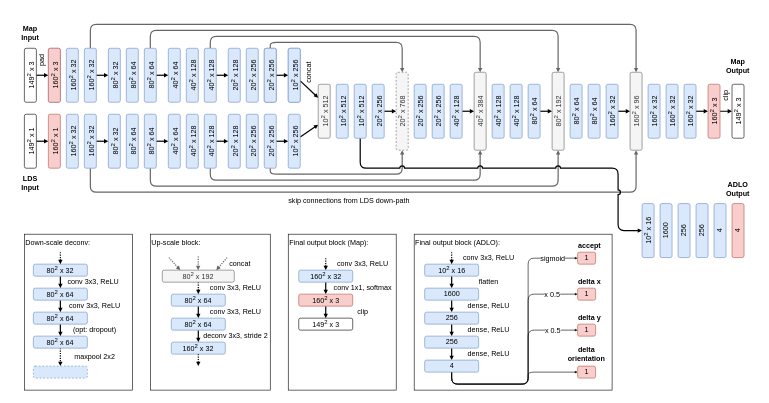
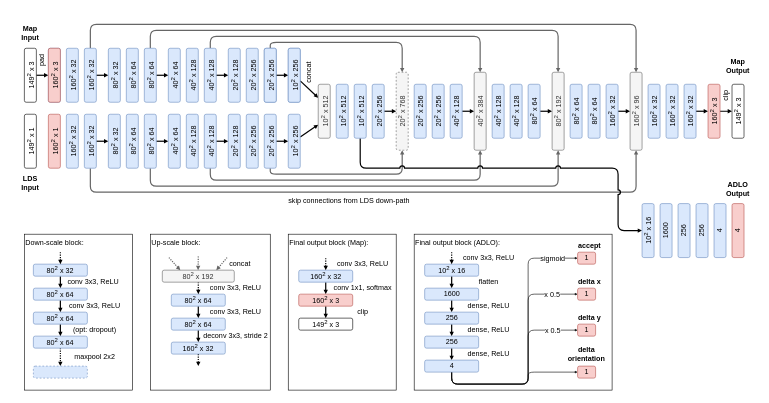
(40, 141) -> none
(59, 243) -> (56, 243)
